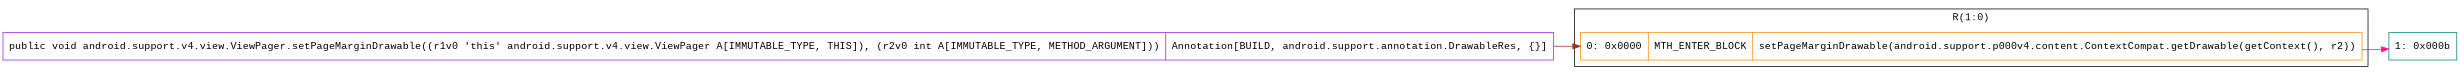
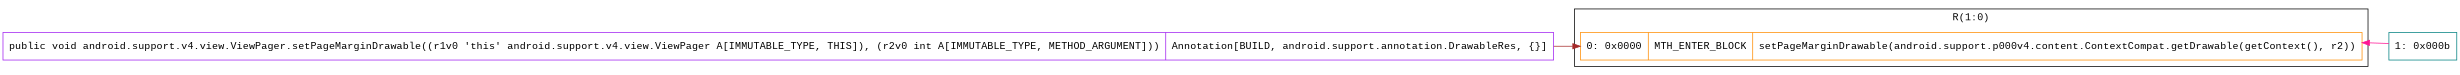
(2373, 50) -> (2379, 43)
